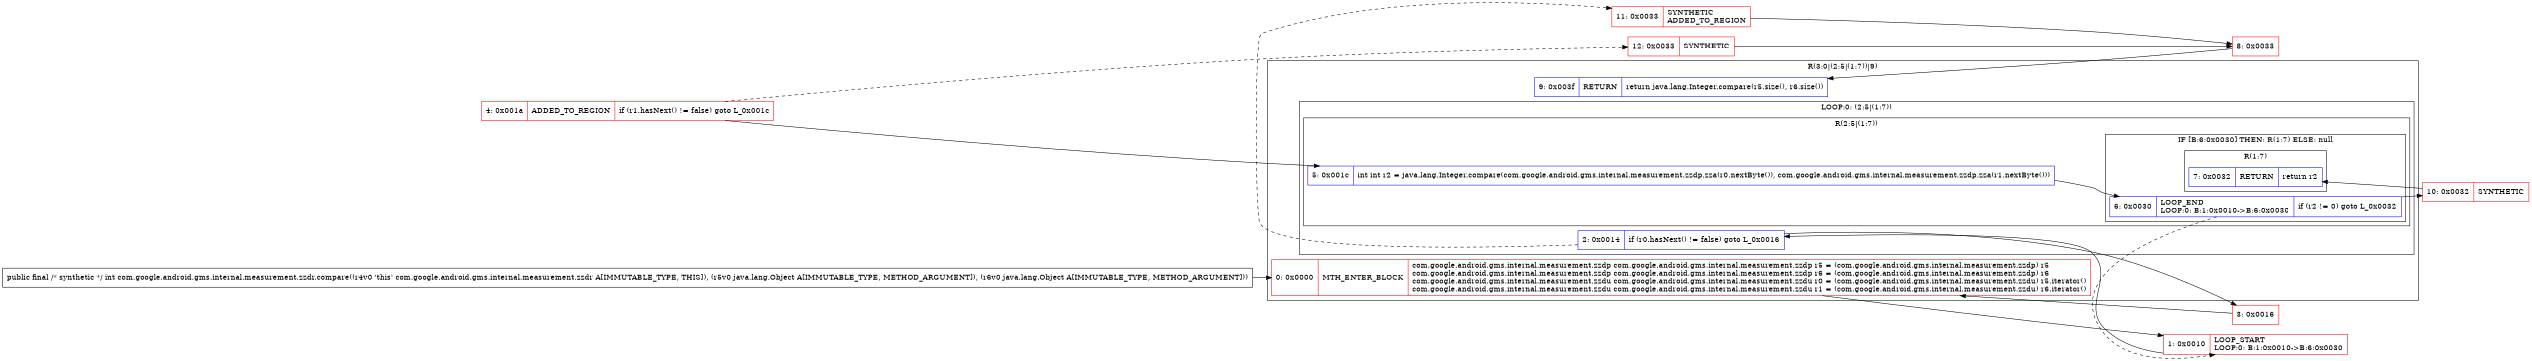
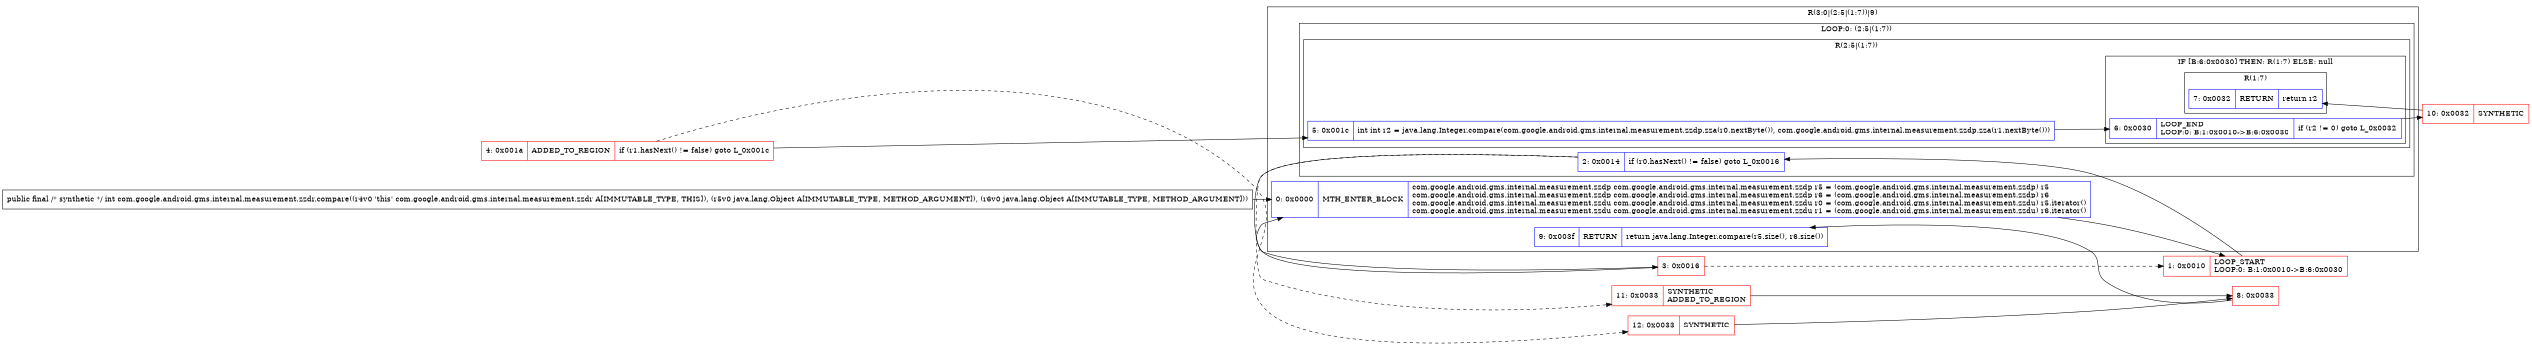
(2104, 276) -> (1931, 266)
(1681, 278) -> (1681, 199)
